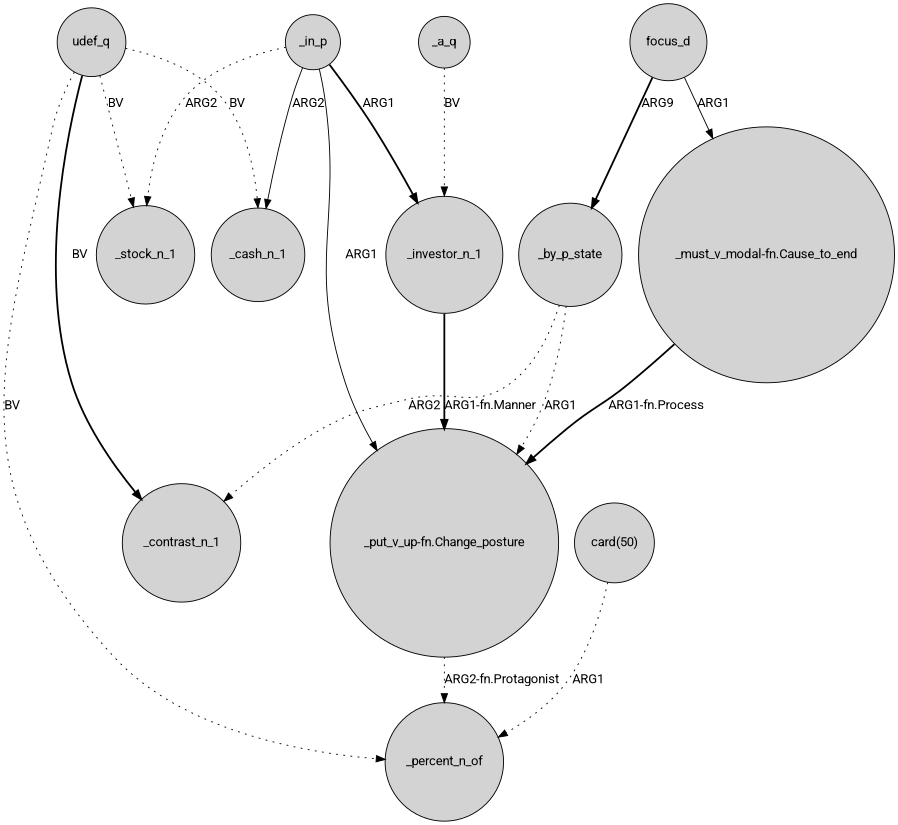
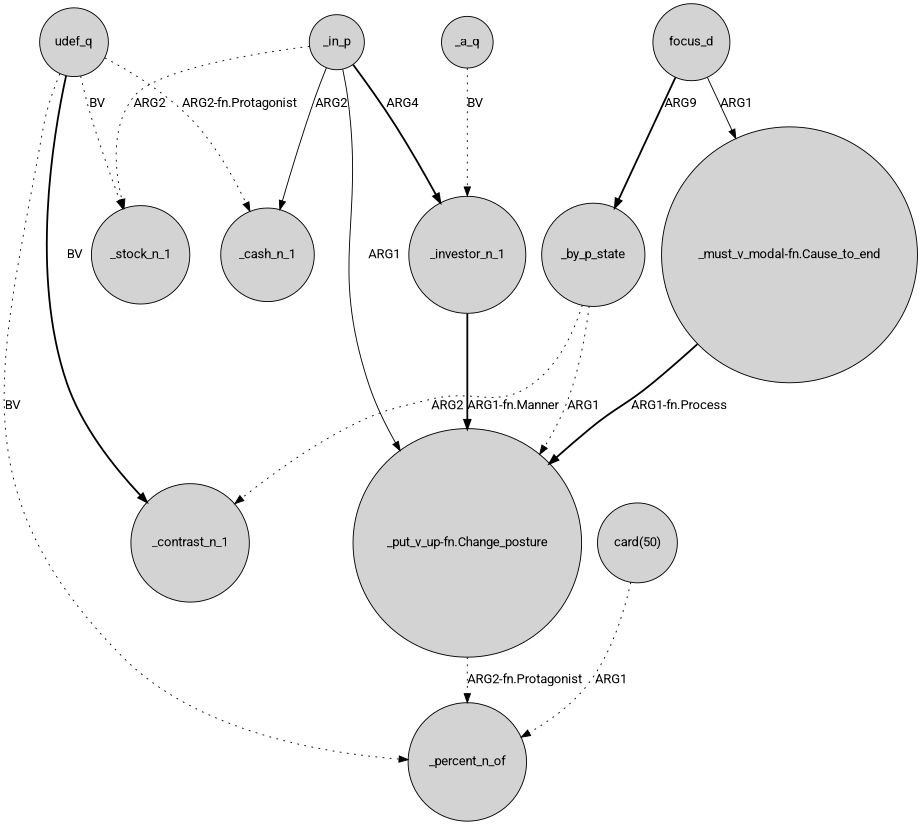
(237, 104) -> (240, 104)
(379, 104) -> (403, 104)
